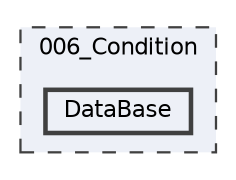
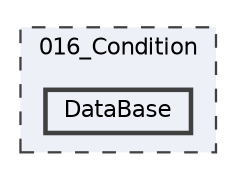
(118, 49) -> (118, 49)
